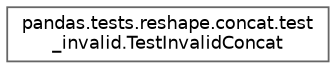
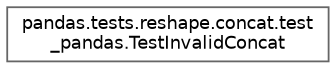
(168, 34) -> (168, 34)
